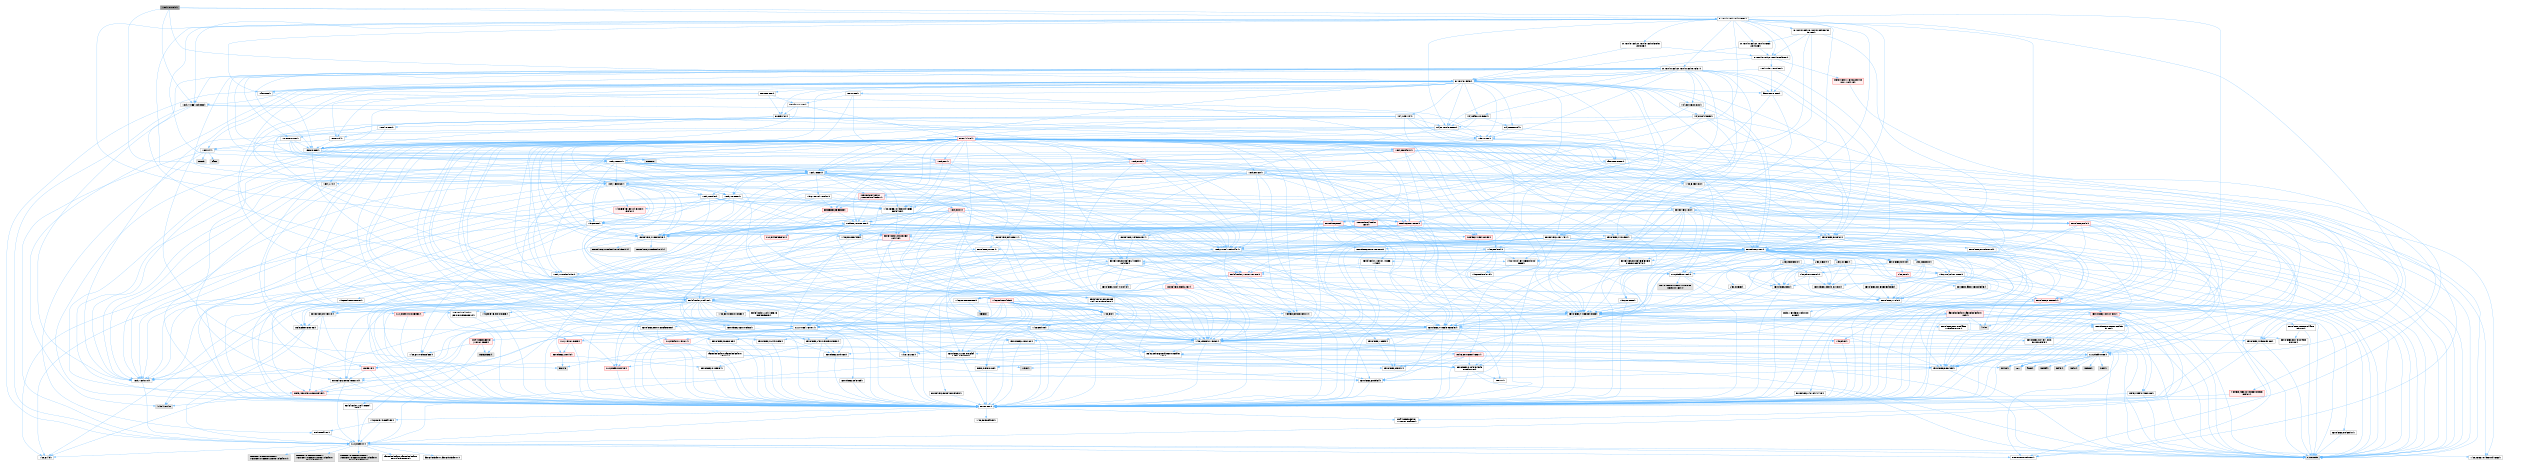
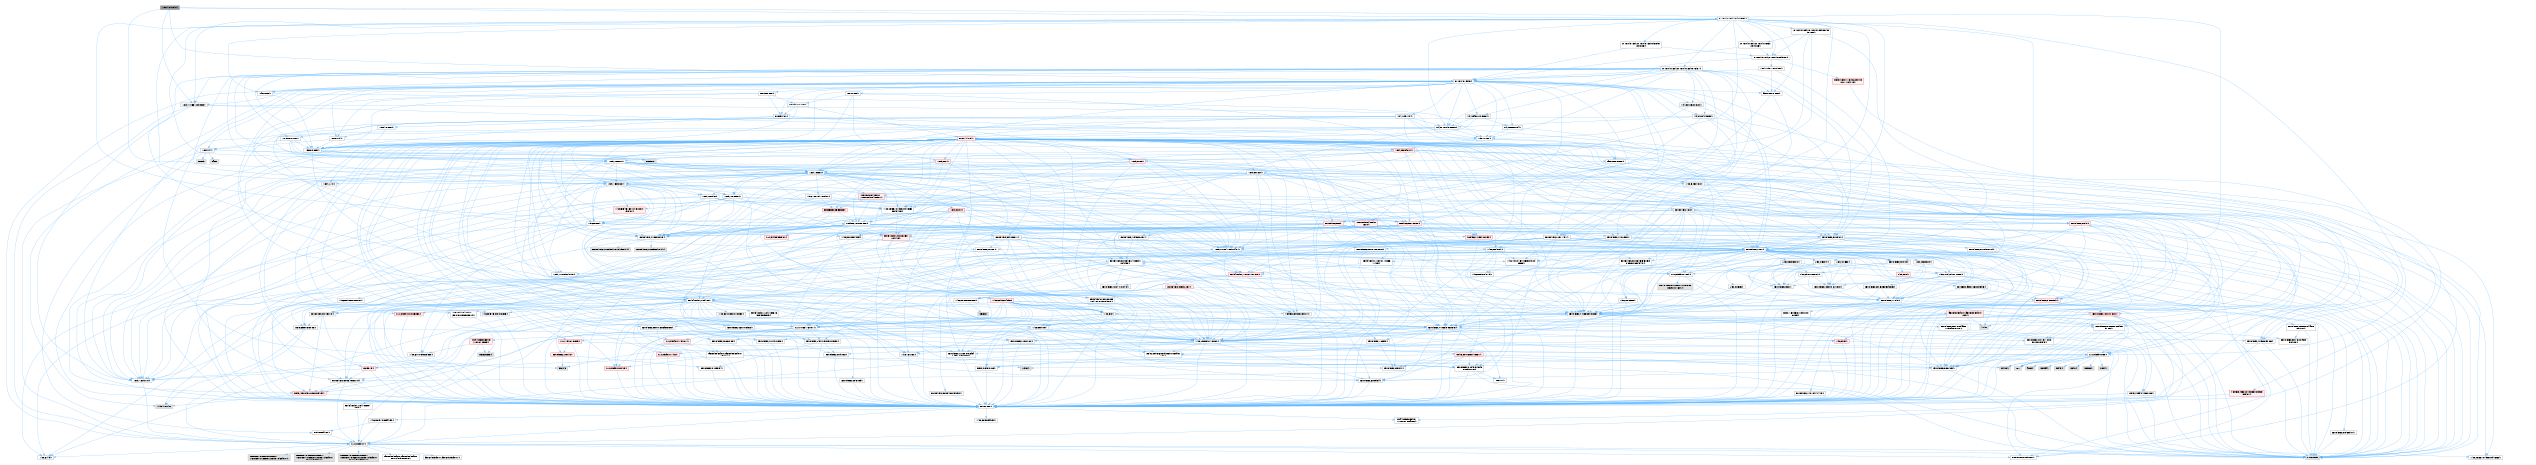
(844, 340) -> (813, 334)
none -> (668, 355)
